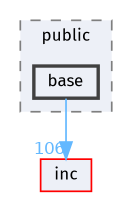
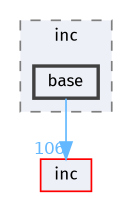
(66, 36) -> (66, 36)
